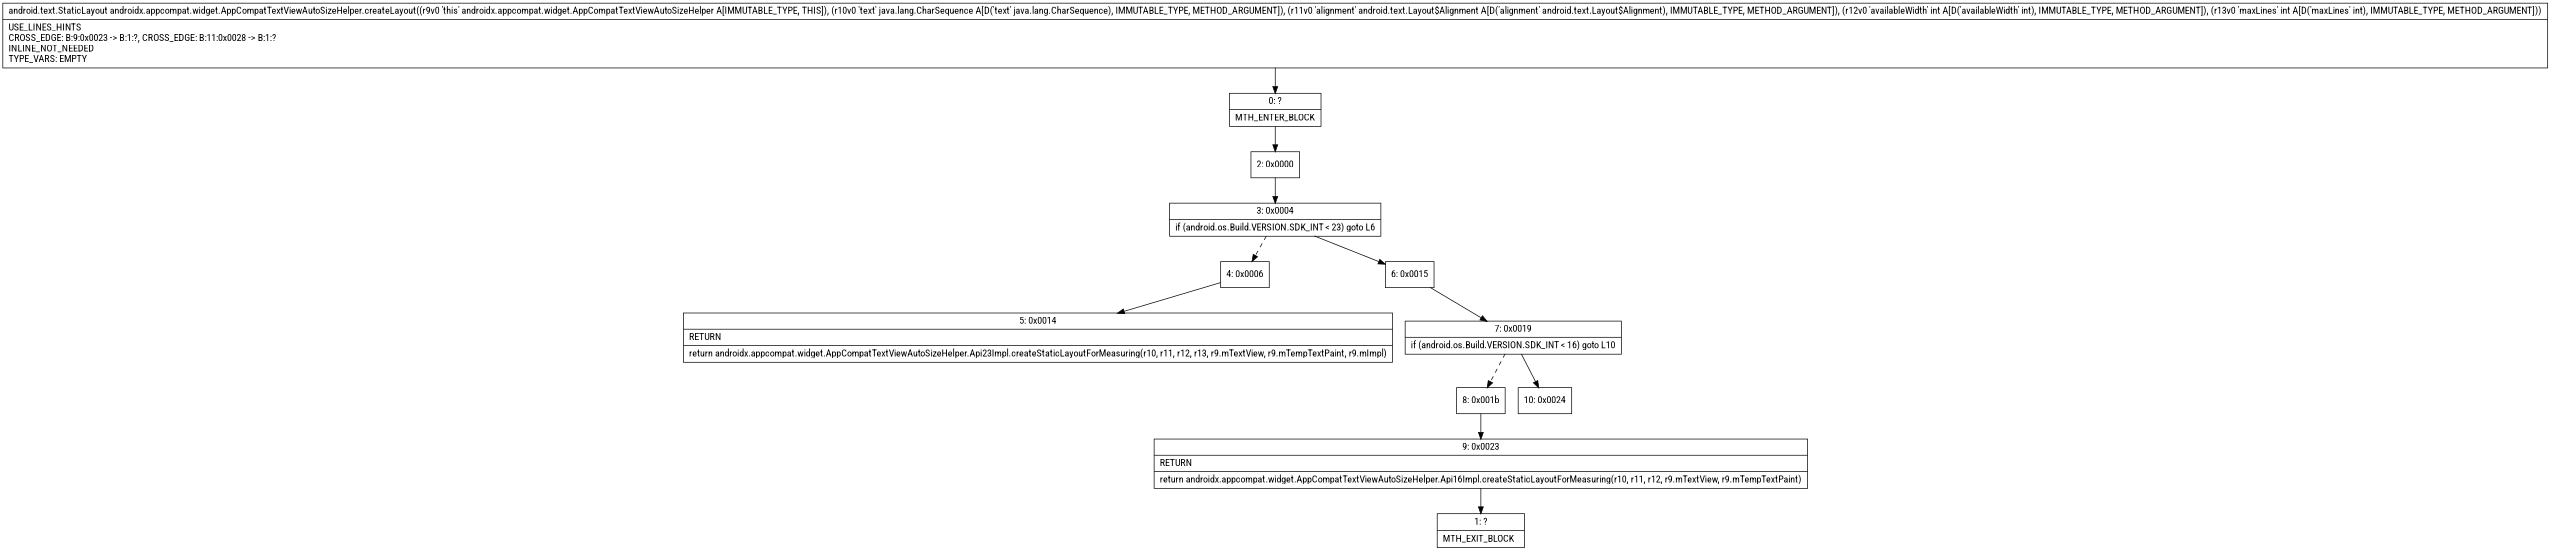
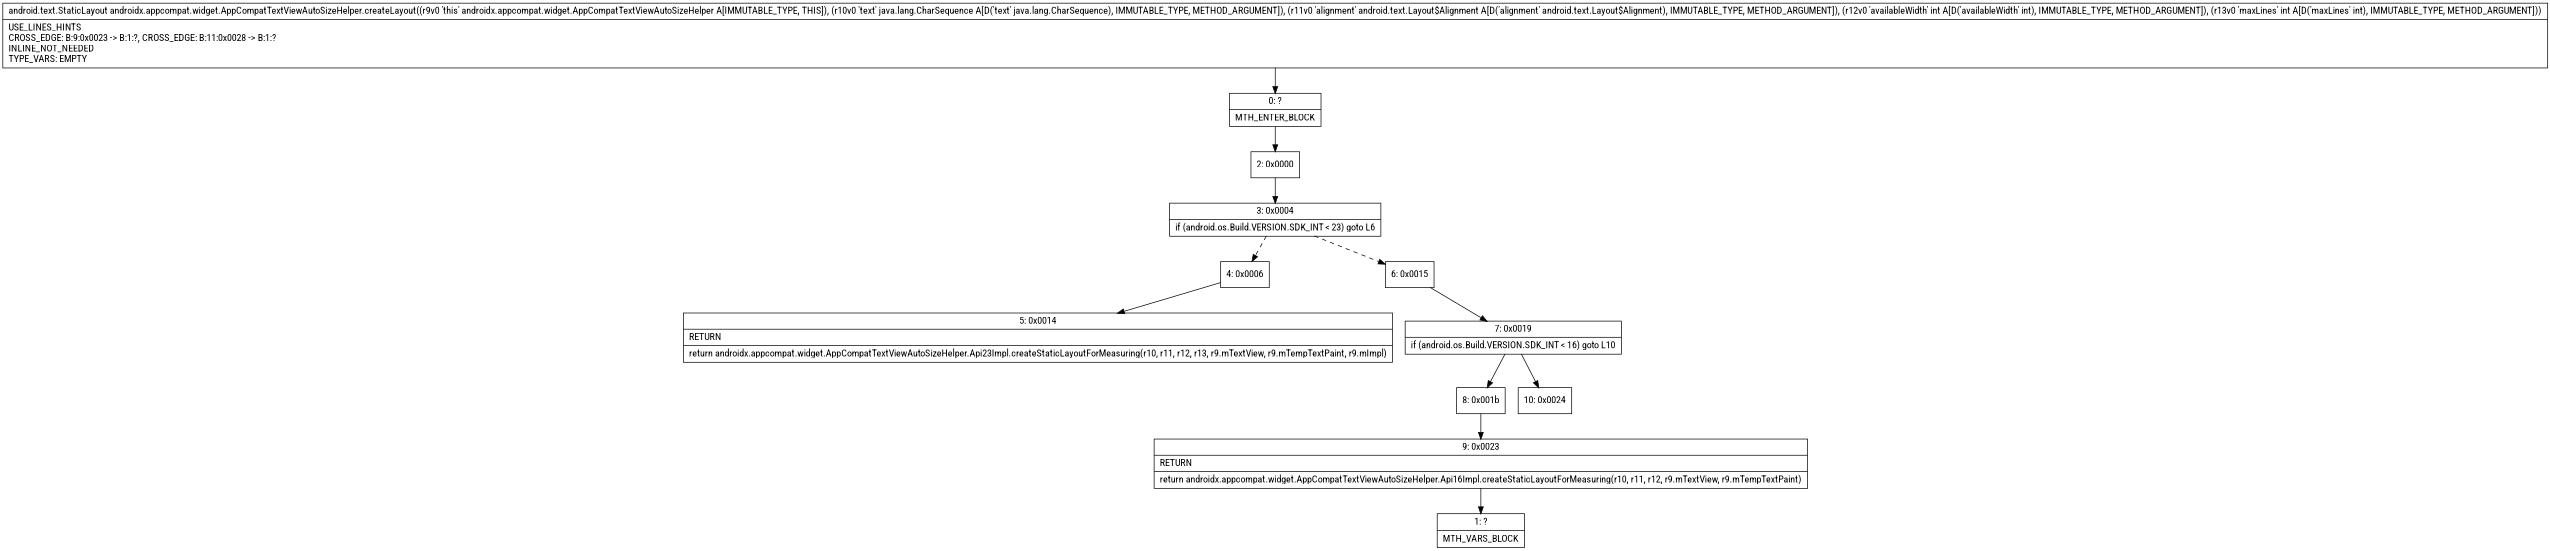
(1346, 249) -> (1346, 249)
(1498, 368) -> (1498, 368)
(1479, 539) -> (1481, 539)
